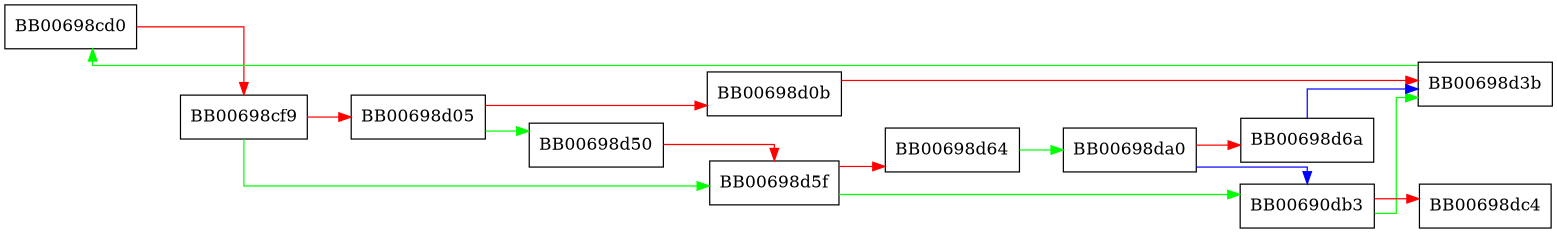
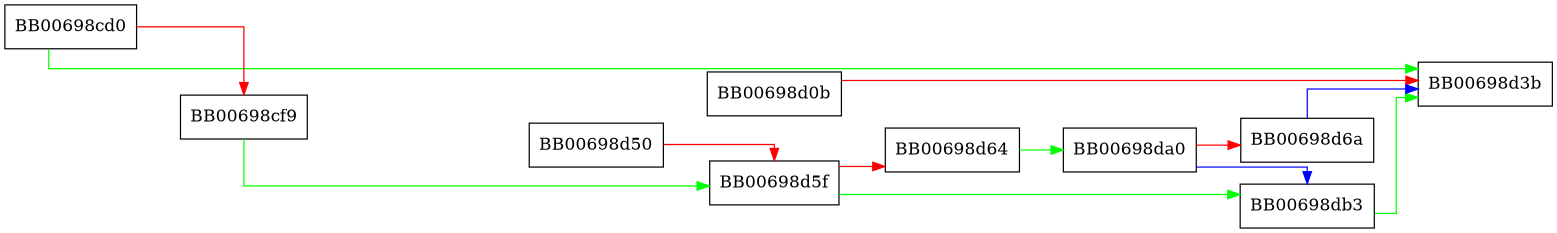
(753, 65) -> (718, 69)
(418, 117) -> none
(1307, 206) -> (1307, 206)
(1485, 206) -> none
